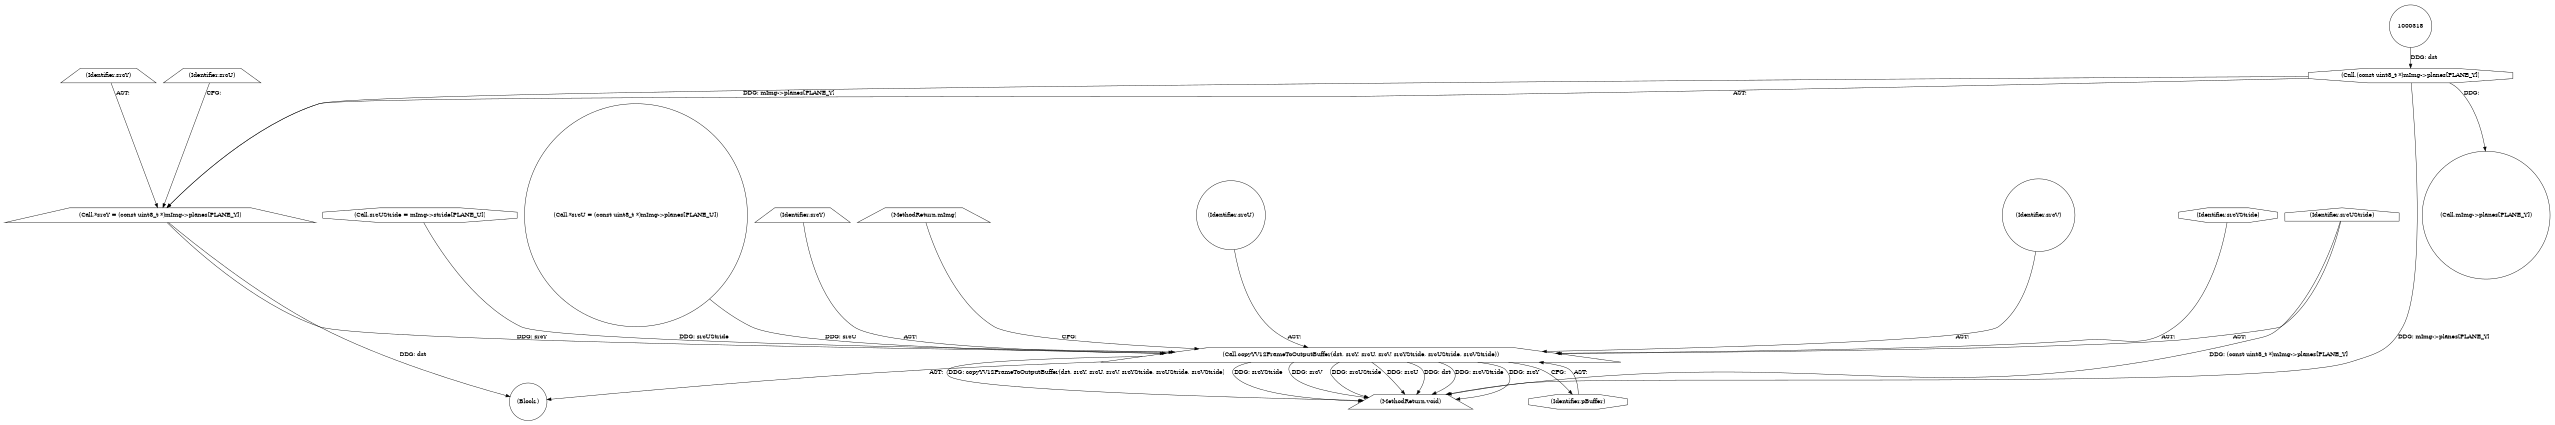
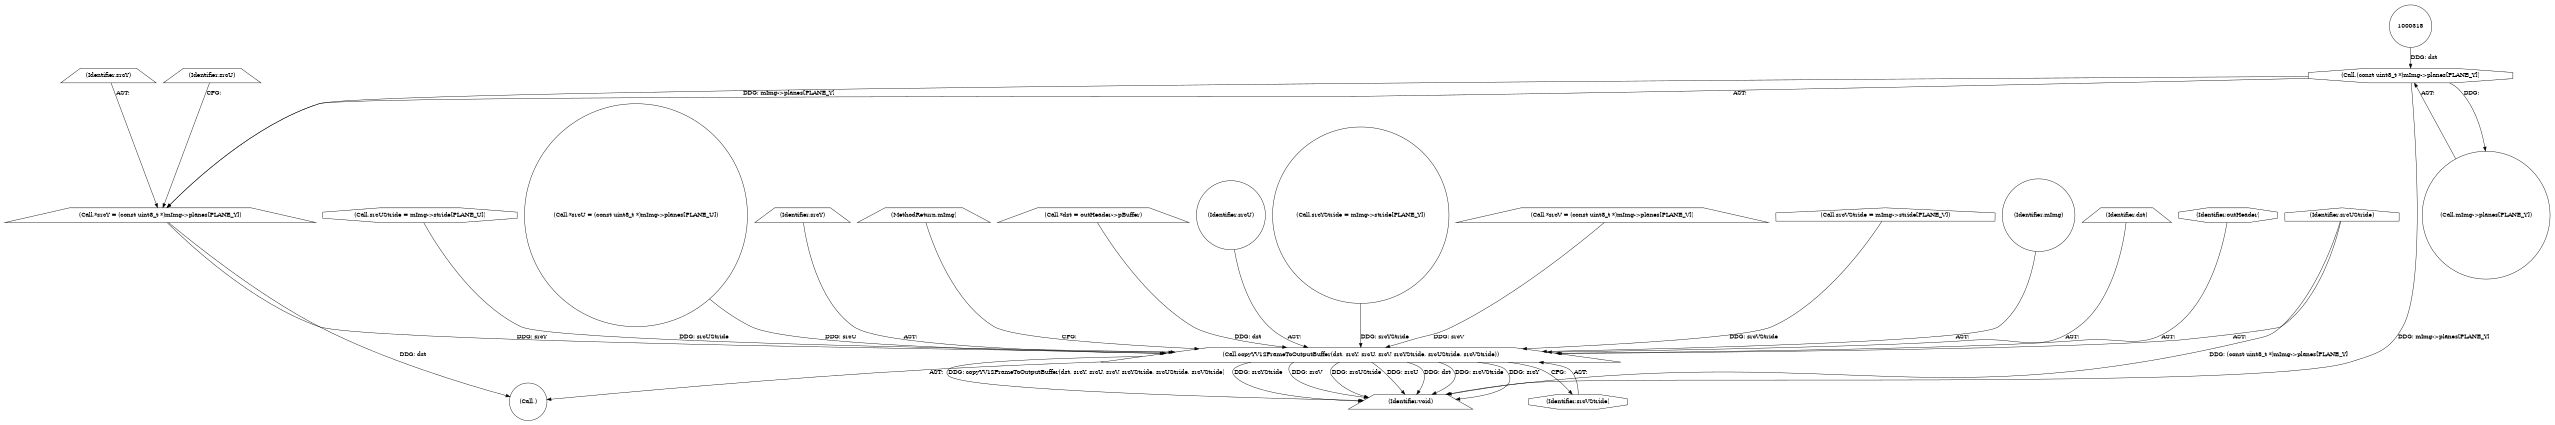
none -> (2436, 123)
none -> (1093, 215)
none -> (1361, 215)
none -> (1612, 215)
none -> (1885, 215)
(2039, 215) -> (2039, 215)
none -> (2127, 215)
(2228, 215) -> (2228, 215)
(528, 402) -> (528, 402)
(1411, 402) -> (1411, 402)
(1578, 402) -> (1578, 402)
